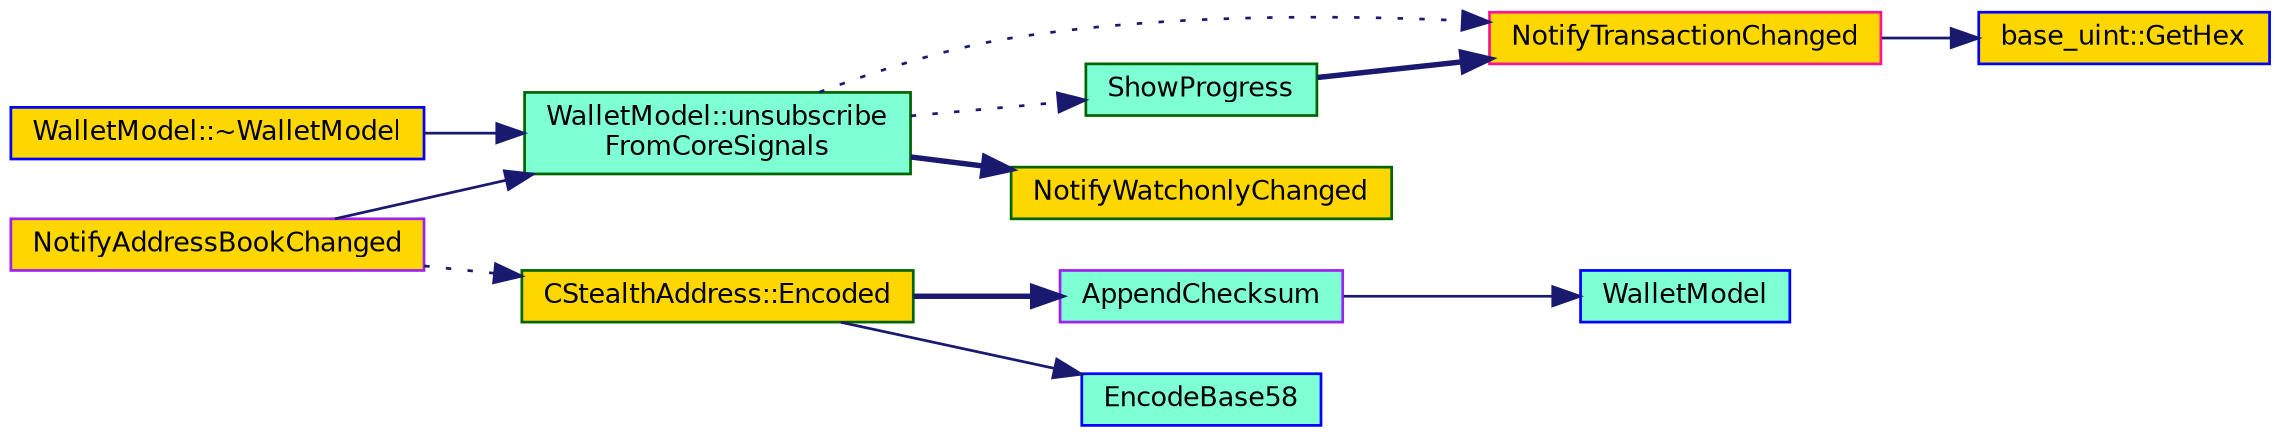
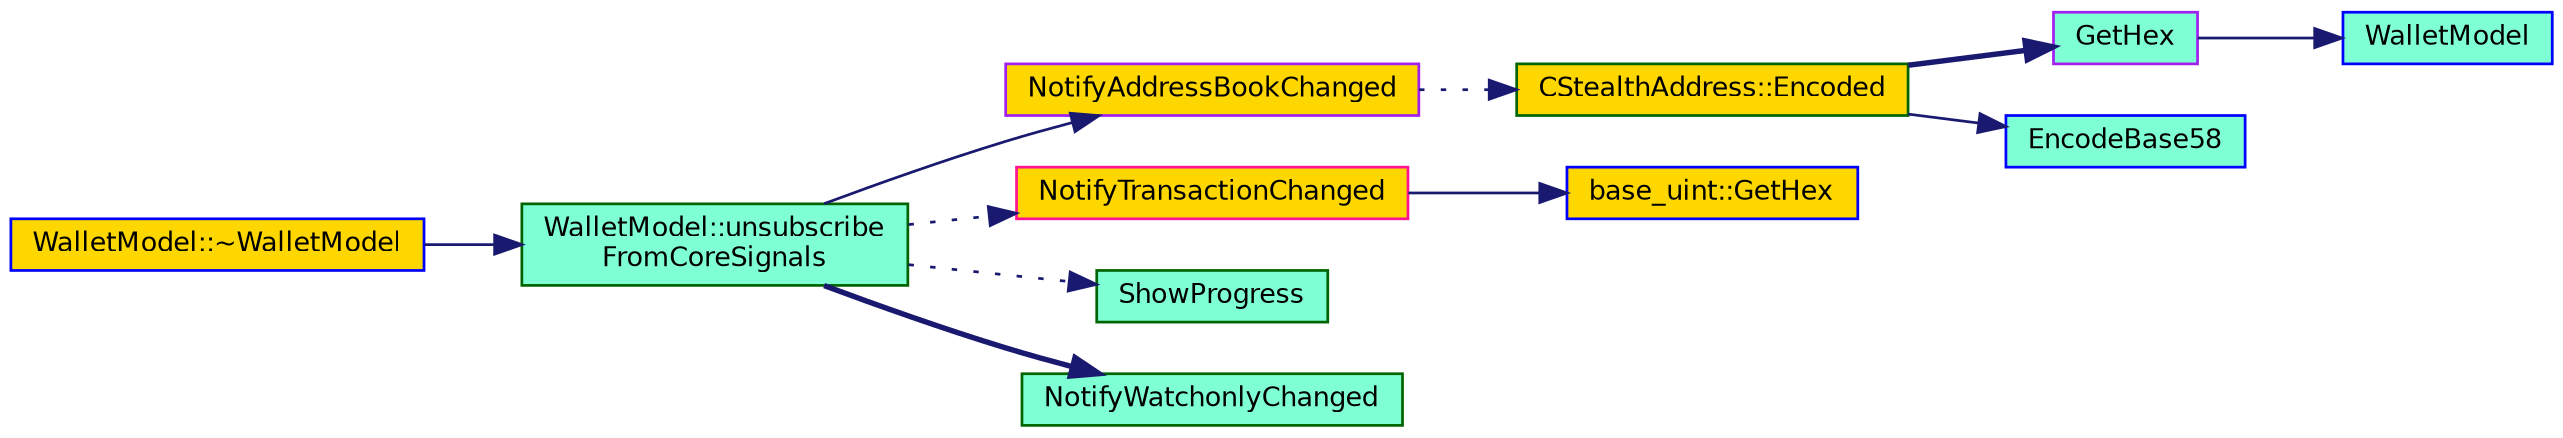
(1390, 70) -> none
(1201, 193) -> (1212, 400)
(421, 199) -> (947, 160)
(1201, 296) -> (2126, 38)
